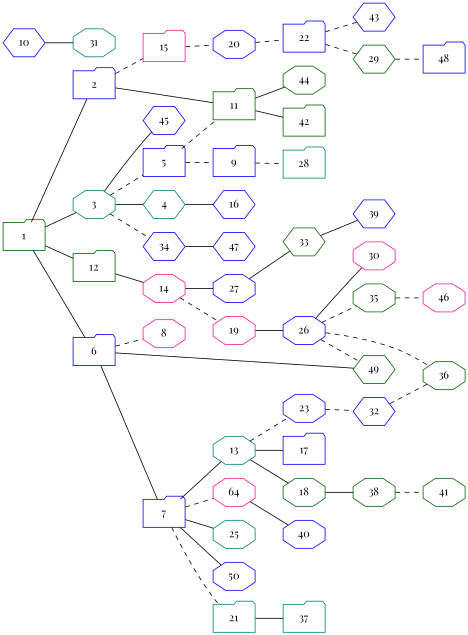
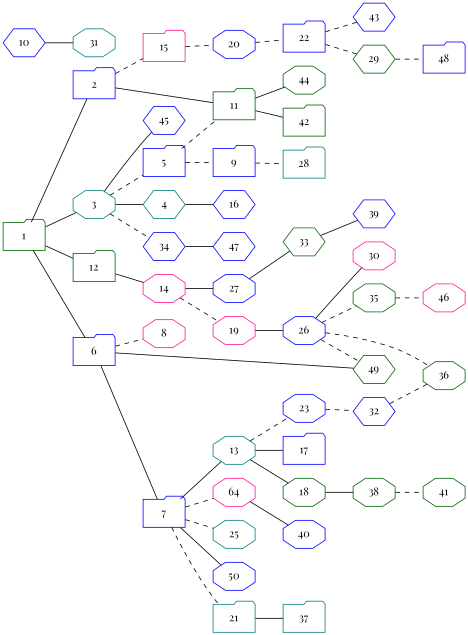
(199, 524) -> (199, 524)
